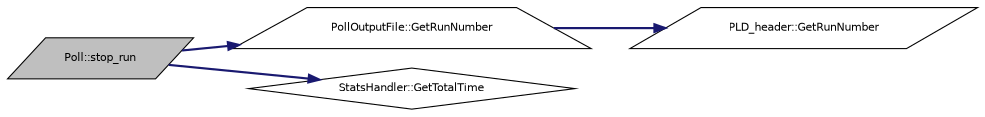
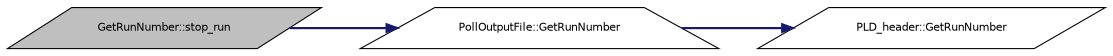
(101, 58) -> (164, 28)
(412, 89) -> none
